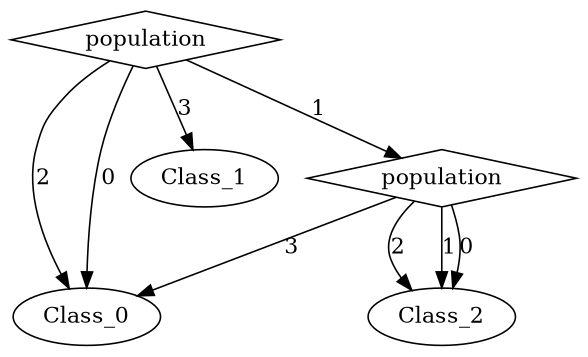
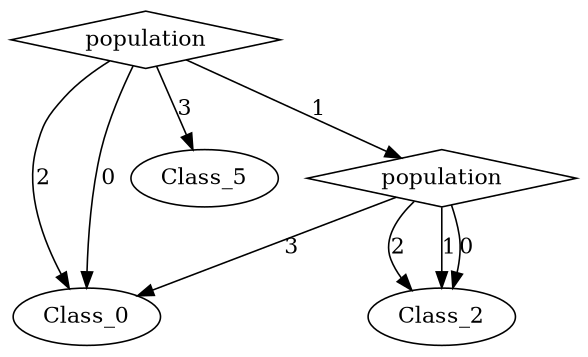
(205, 178) -> (205, 178)
